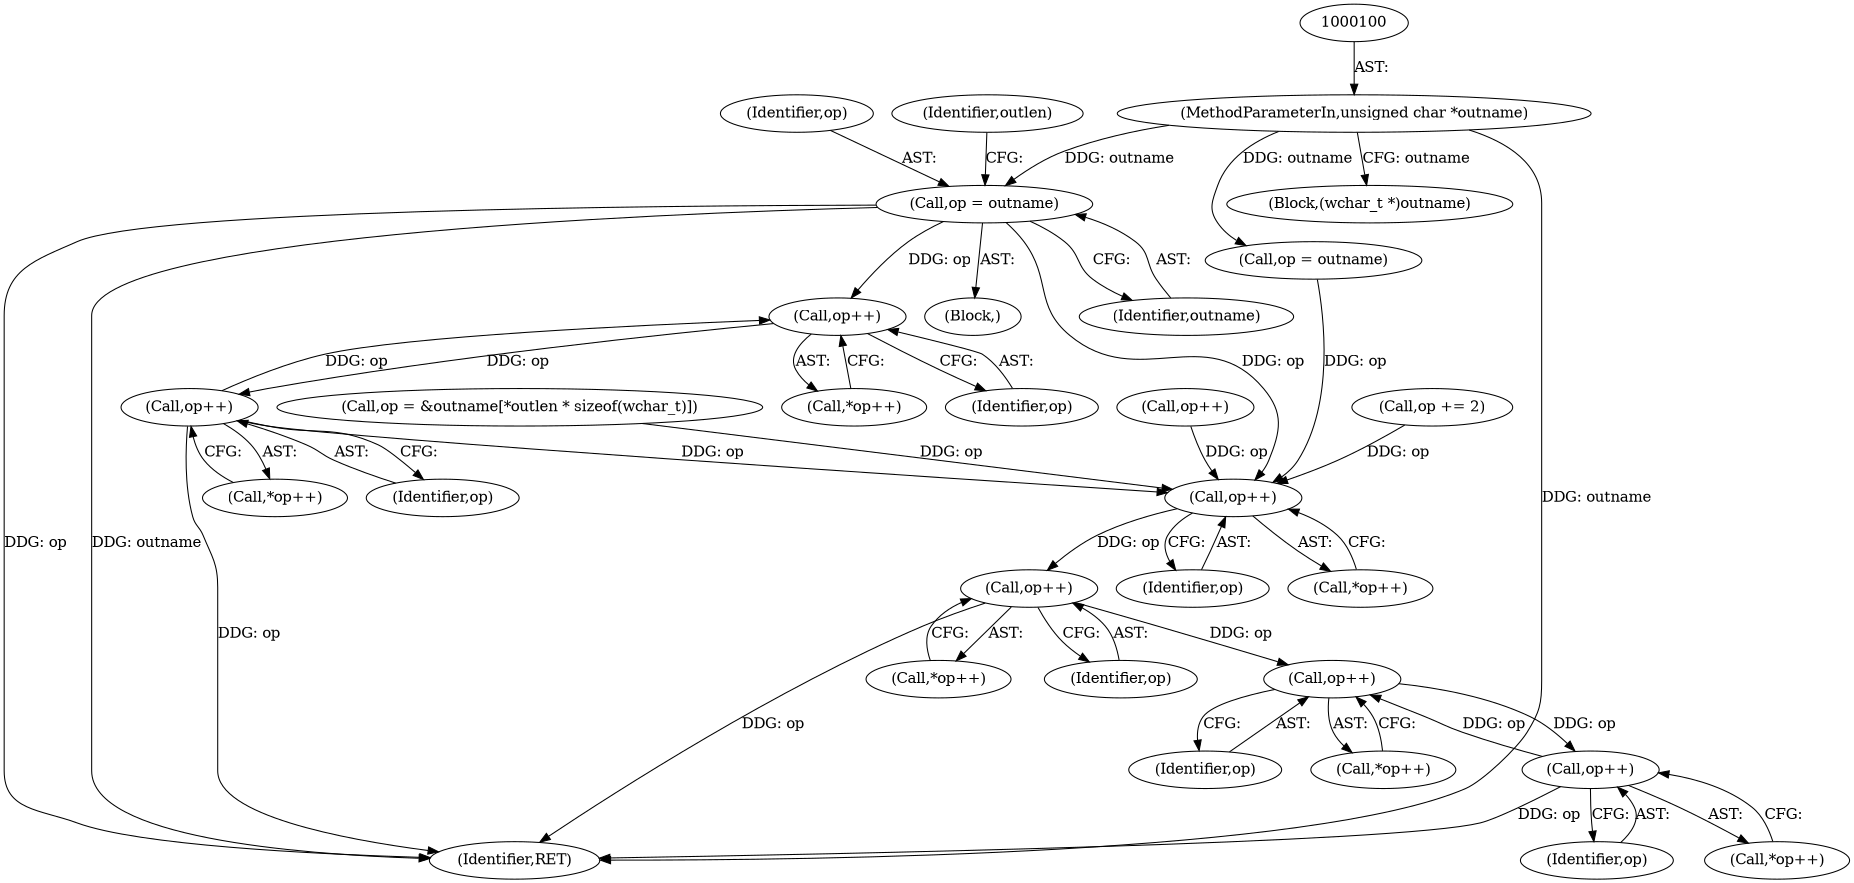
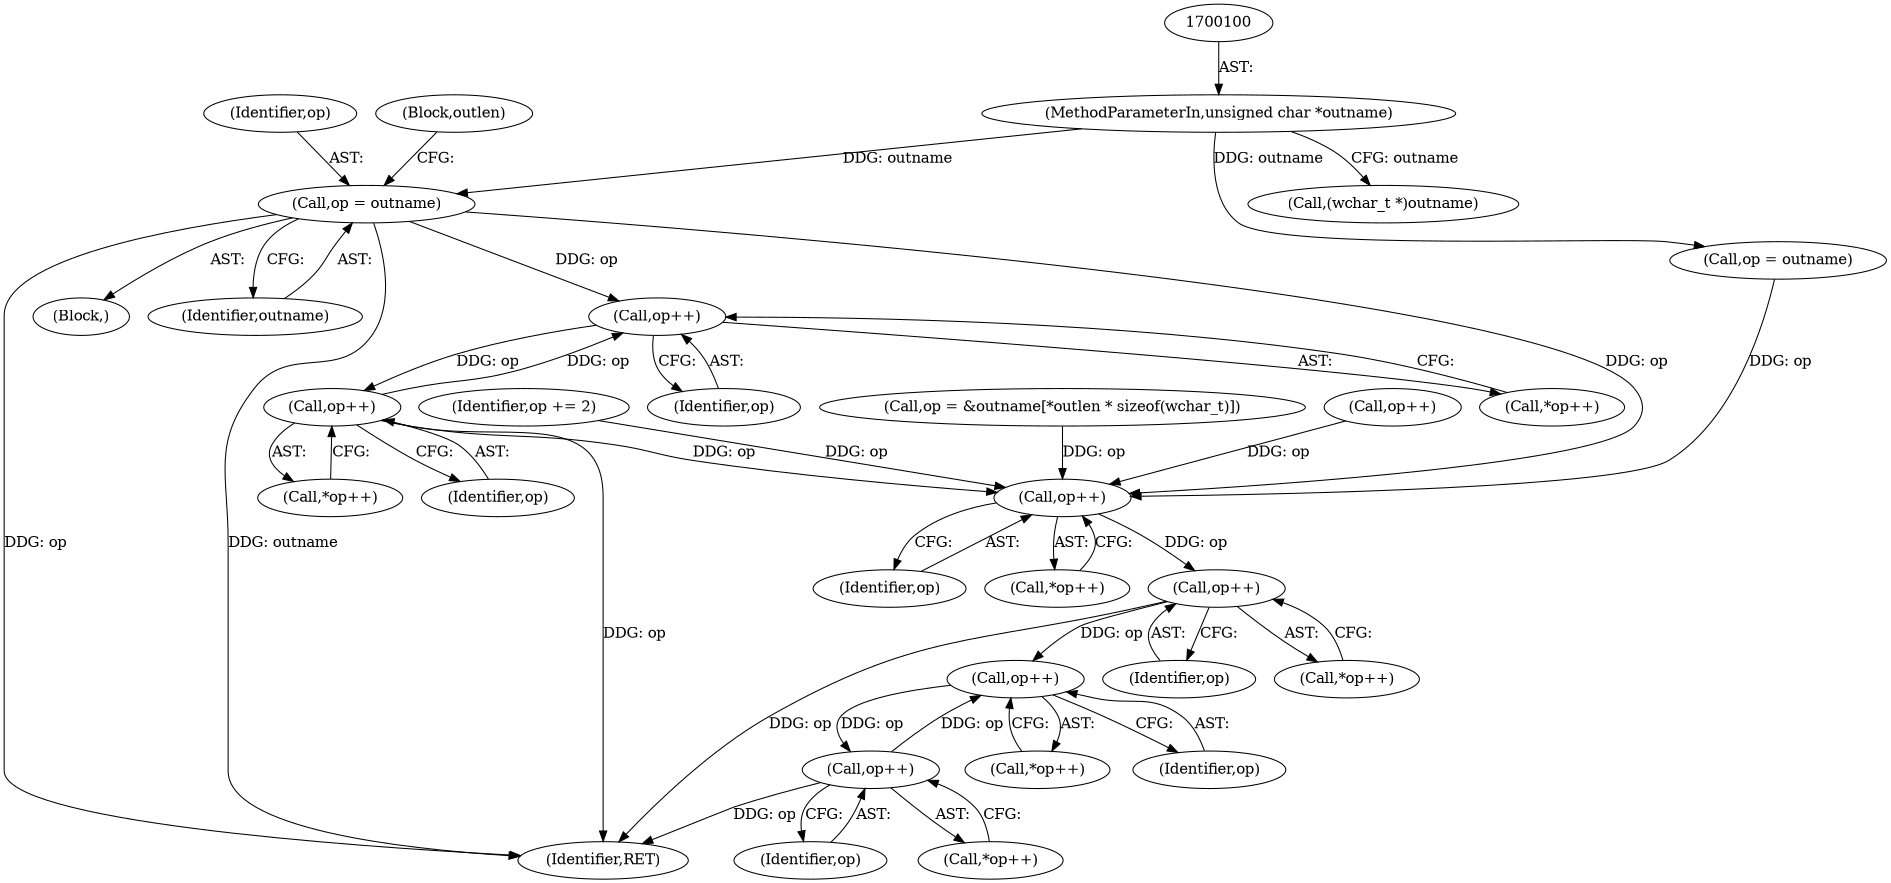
(1354, 23) -> (1219, 23)
(988, 114) -> (454, 114)
(1370, 204) -> (1383, 204)
(1432, 407) -> (524, 407)
(1402, 808) -> none
